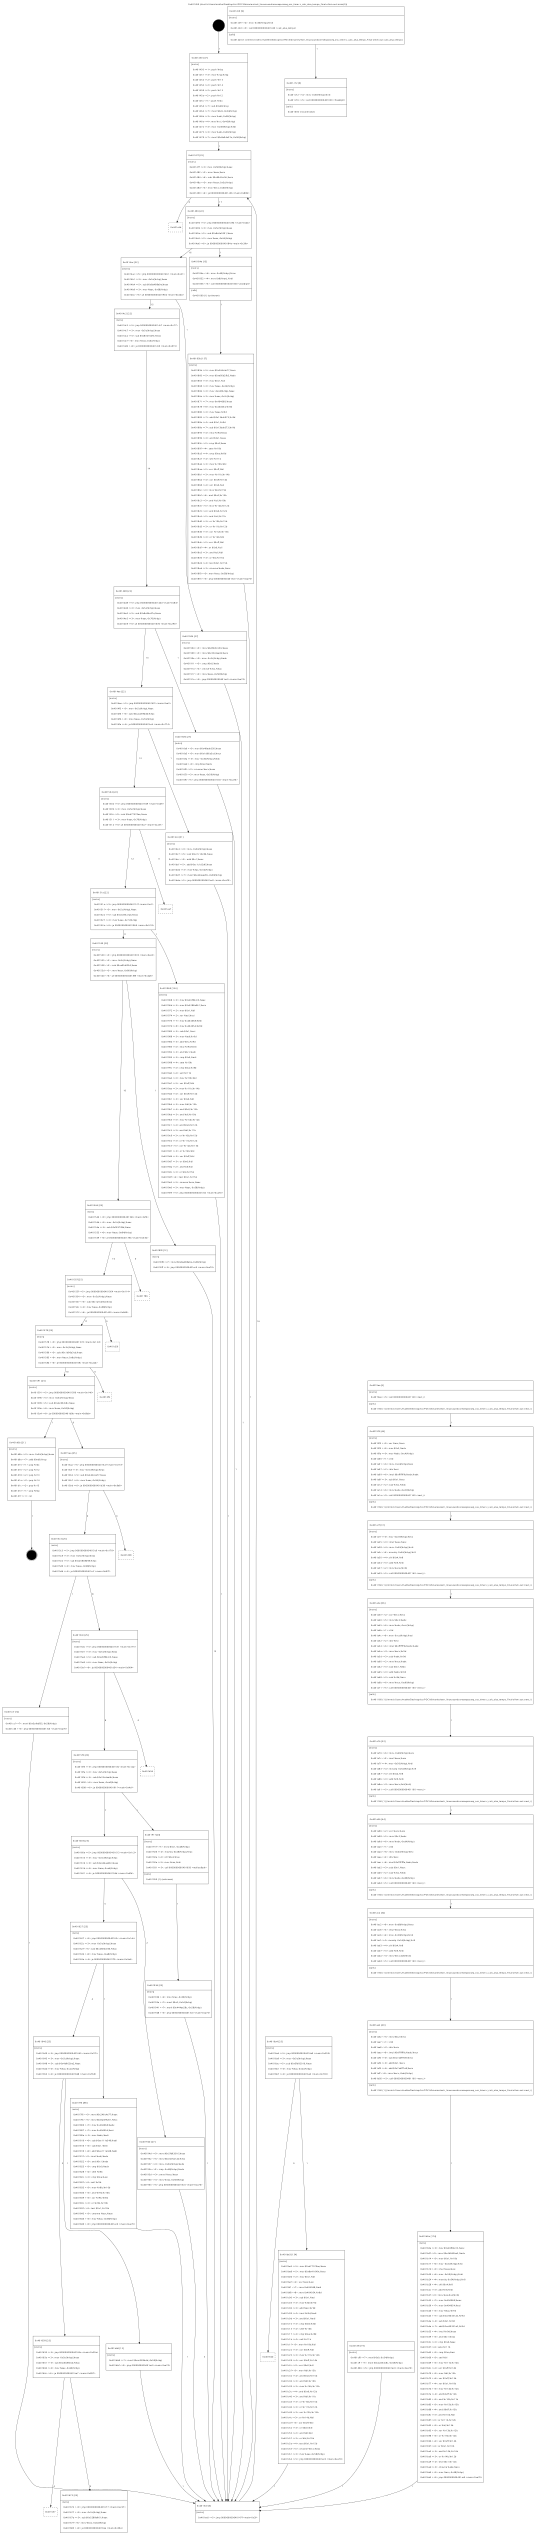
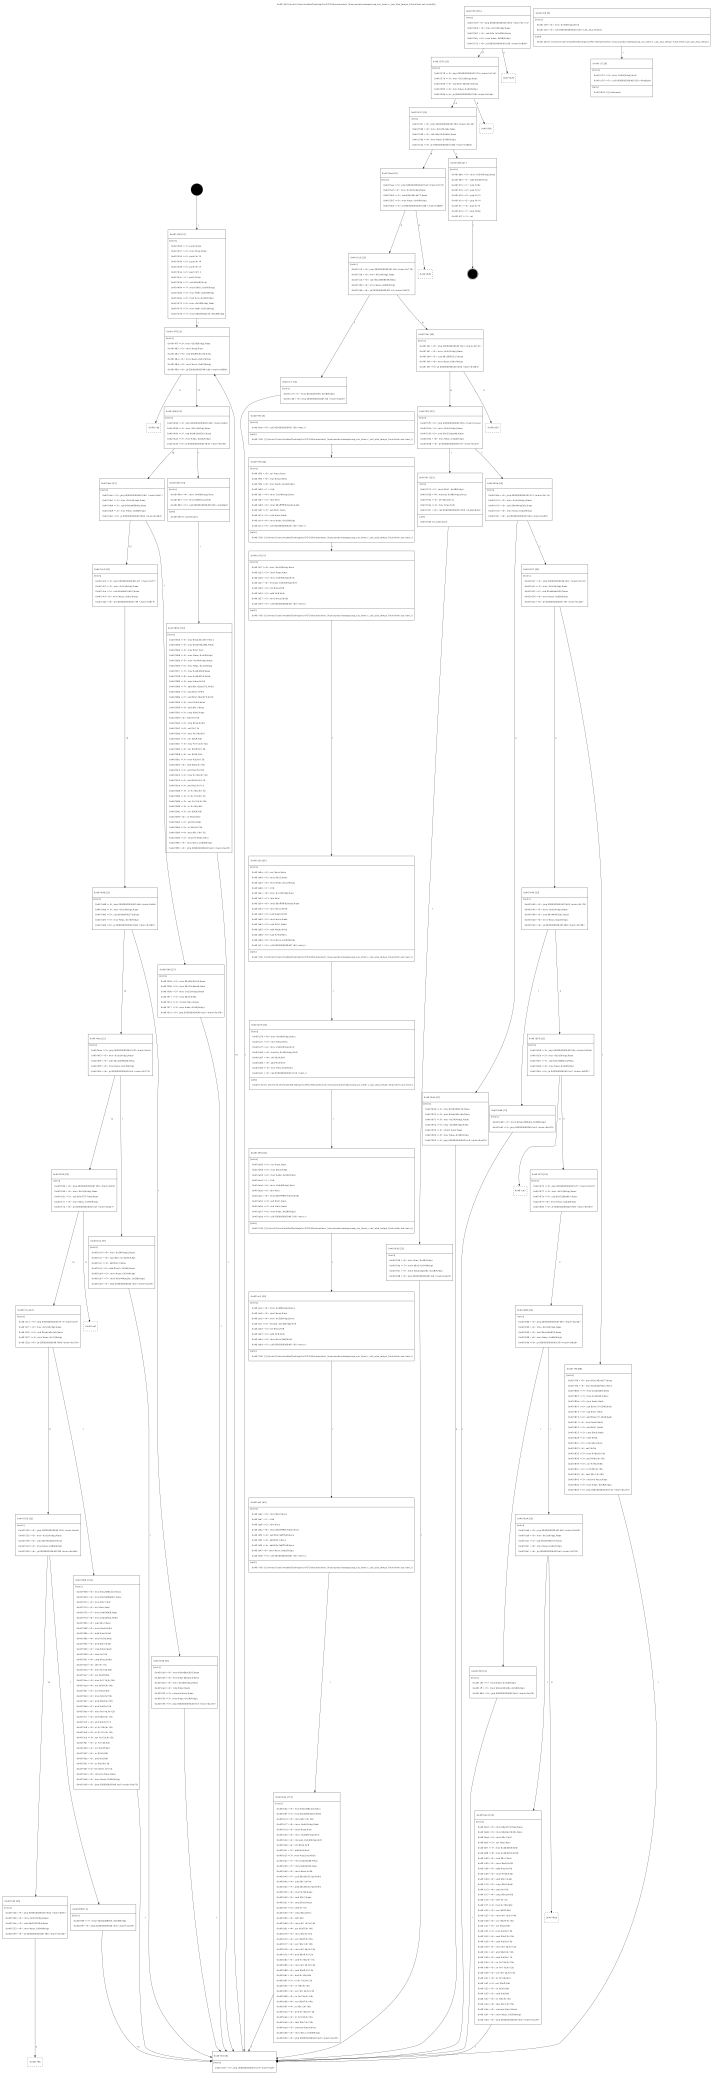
(108, 1258) -> none
none -> (549, 1326)
